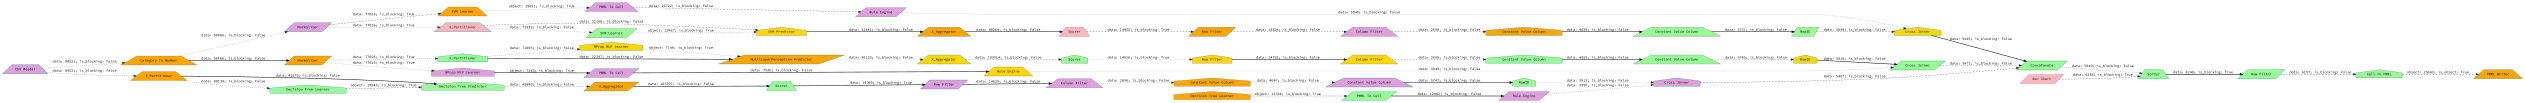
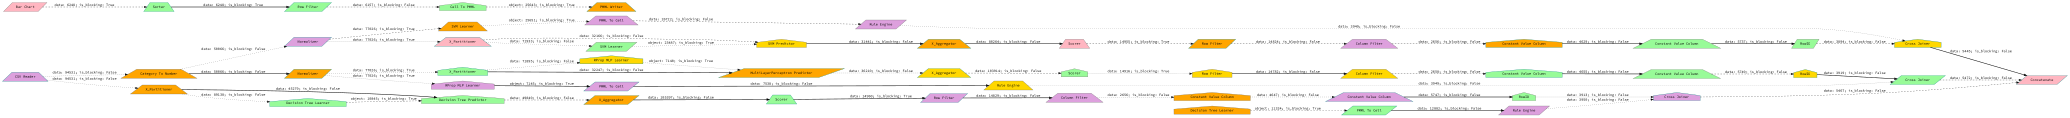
(2042, 66) -> (2042, 80)
(2100, 70) -> none
(2438, 72) -> (542, 5)
